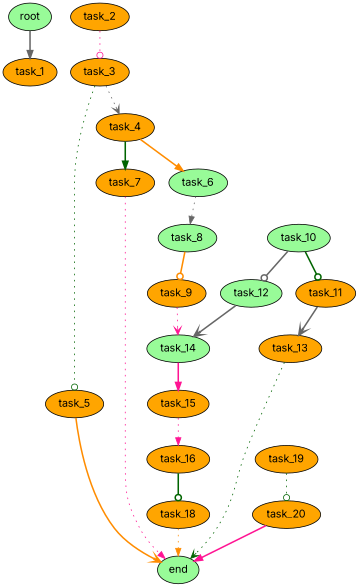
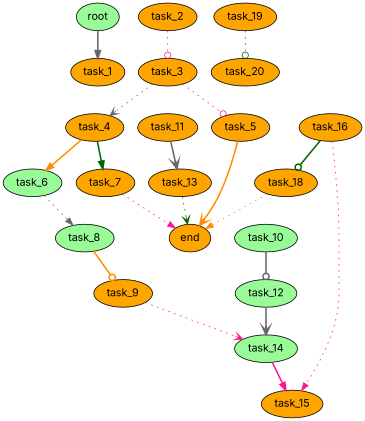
(75, 234) -> (202, 98)
(311, 263) -> none
(178, 428) -> (339, 266)
(234, 542) -> none
(178, 570) -> (190, 238)
